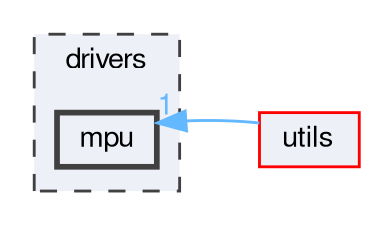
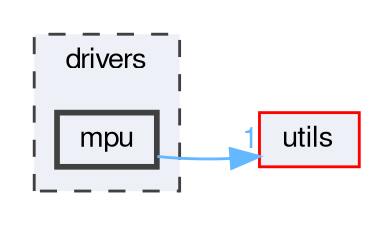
(223, 121) -> (198, 159)
